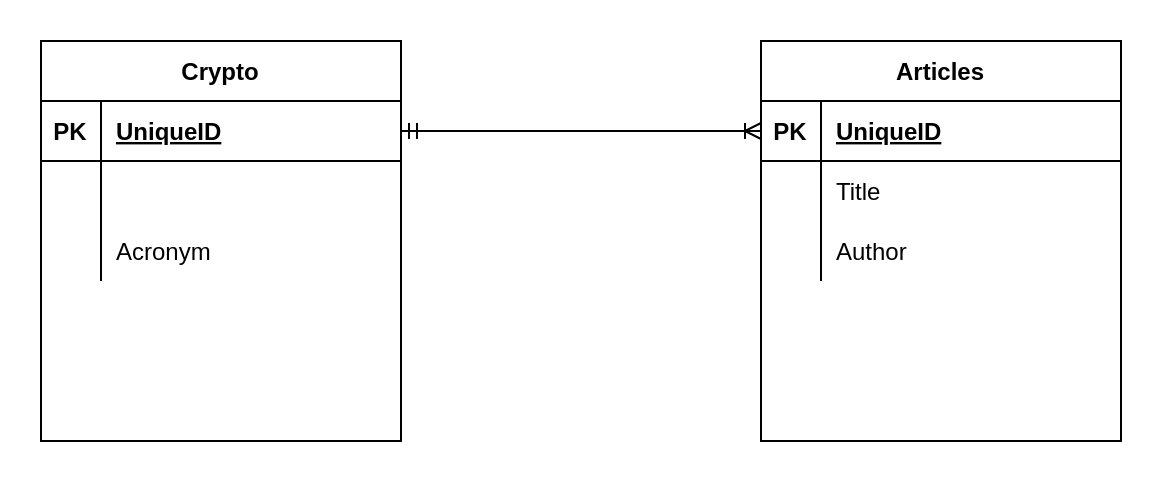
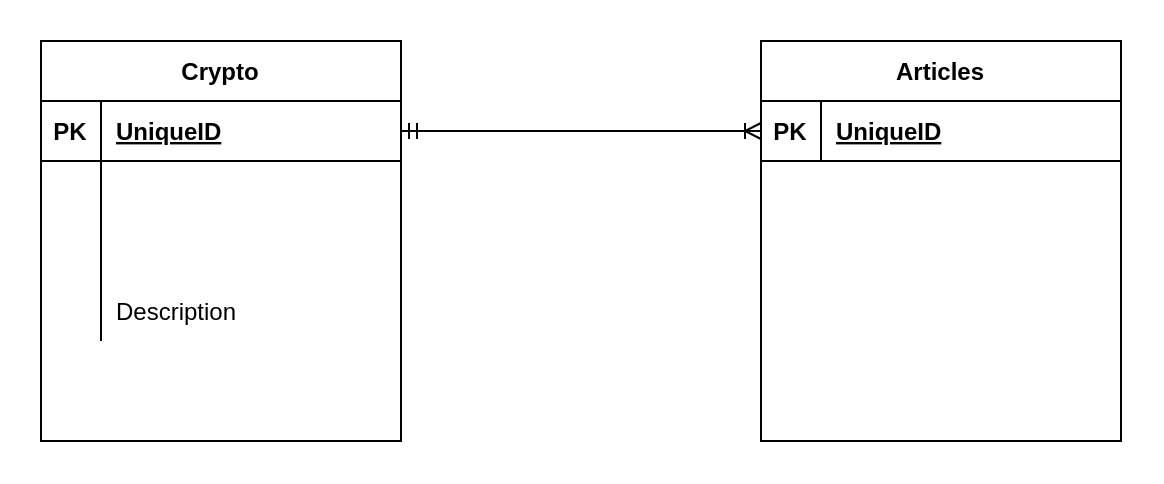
(971, 191) -> none
(251, 251) -> none
(971, 251) -> none
none -> (251, 311)
